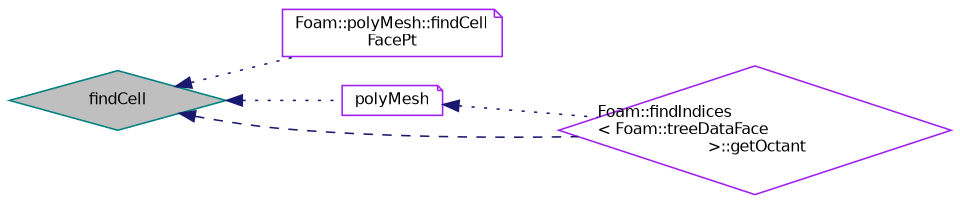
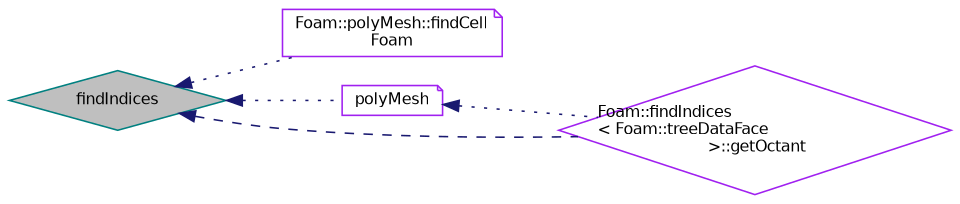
(392, 33) -> (392, 33)
(118, 100) -> (118, 100)
